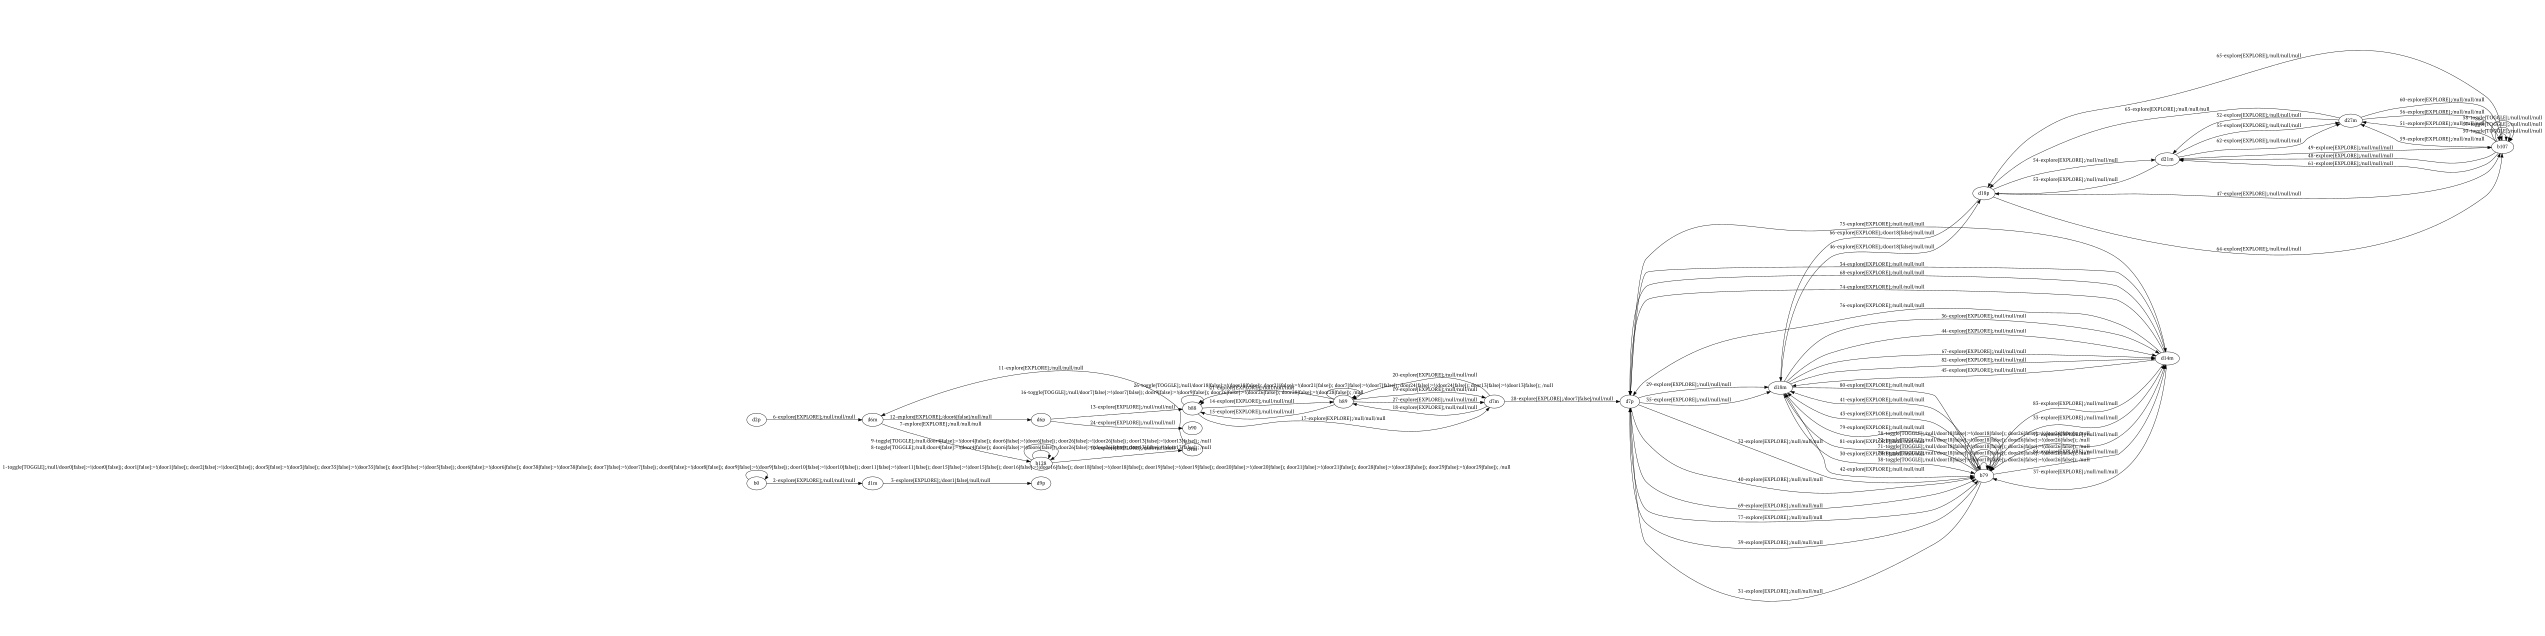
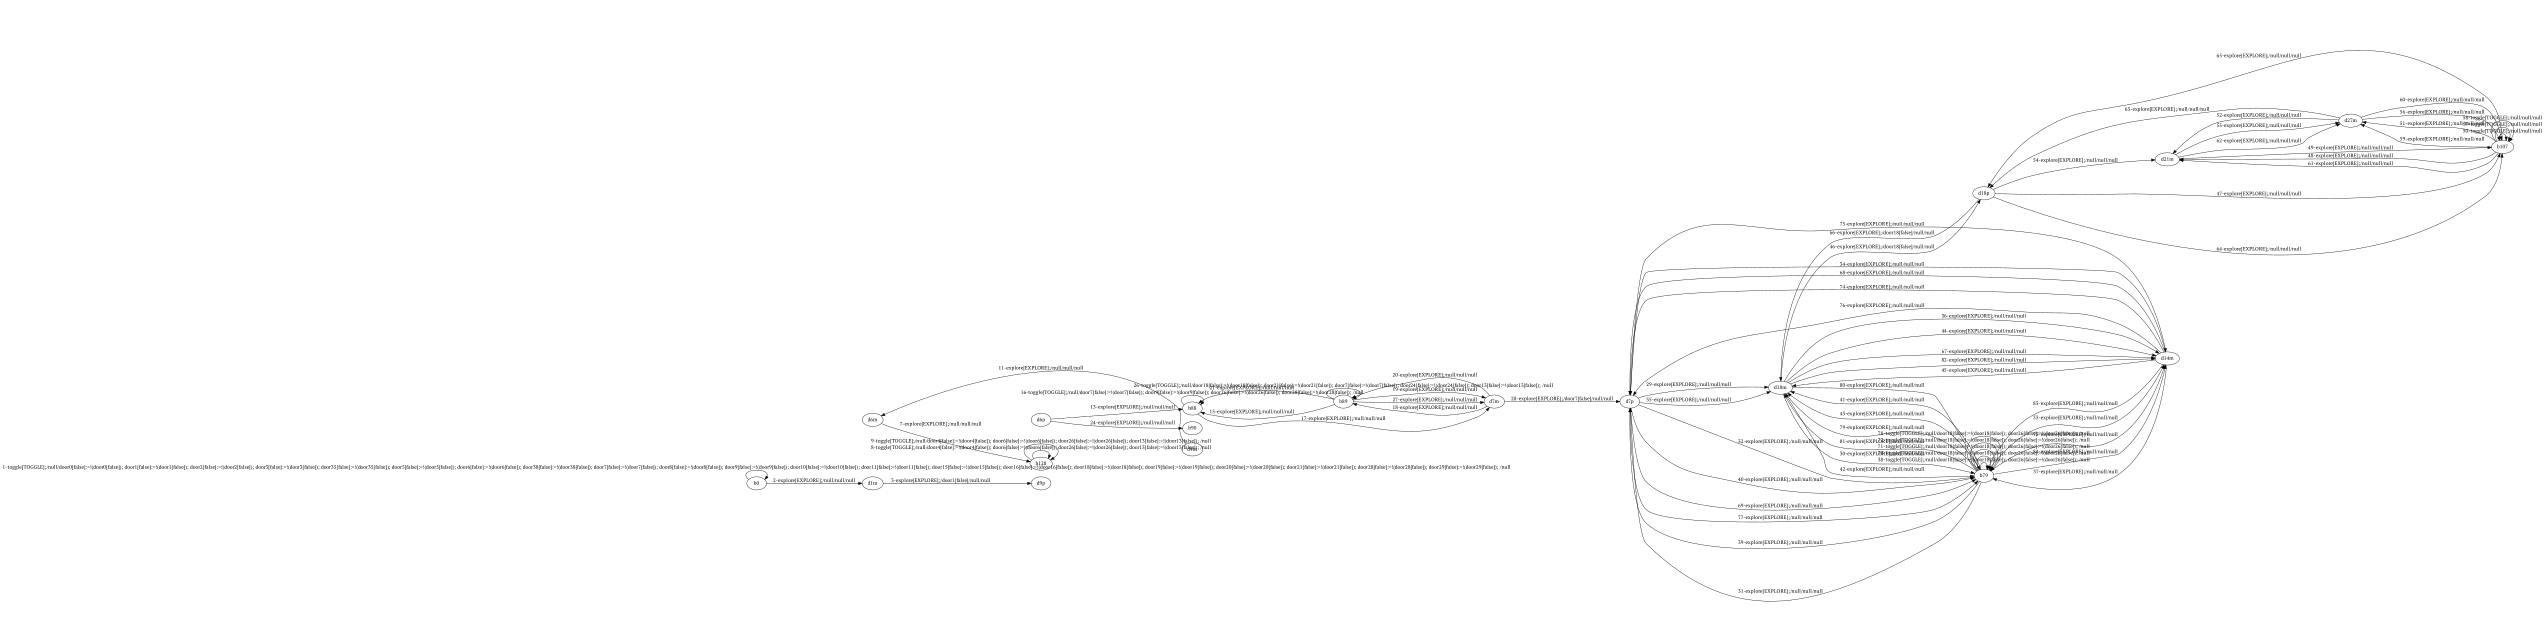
(2081, 190) -> none
(1266, 405) -> none
(757, 420) -> none
(955, 420) -> none
(1115, 457) -> none
